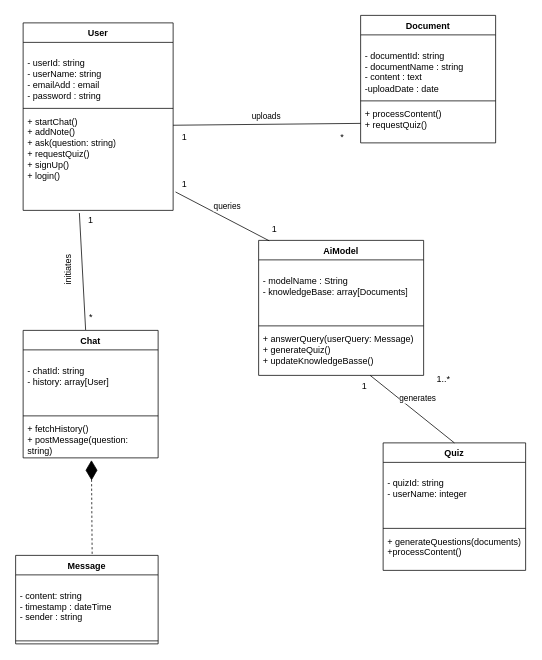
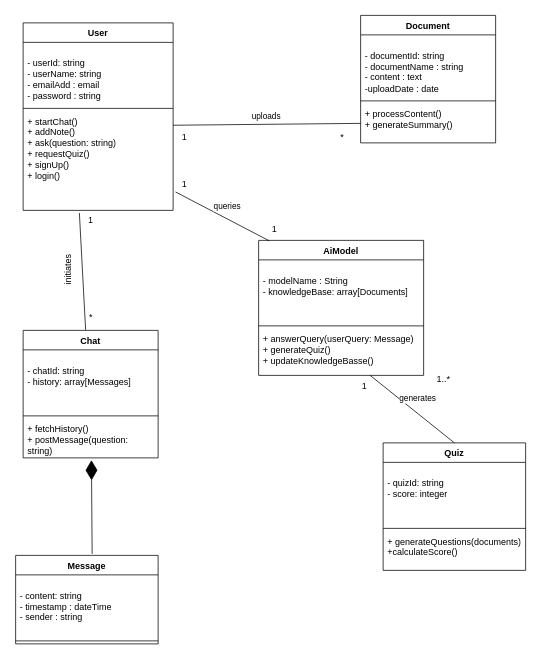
(409, 120) -> (412, 120)
(78, 366) -> (88, 366)
(431, 478) -> (423, 478)
(92, 516) -> (92, 516)
(455, 553) -> (455, 553)
